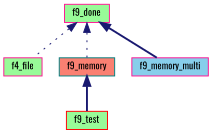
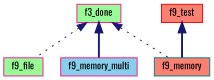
(87, 13) -> (99, 13)
(23, 67) -> (23, 67)
(87, 99) -> (182, 45)
(87, 120) -> (182, 13)
